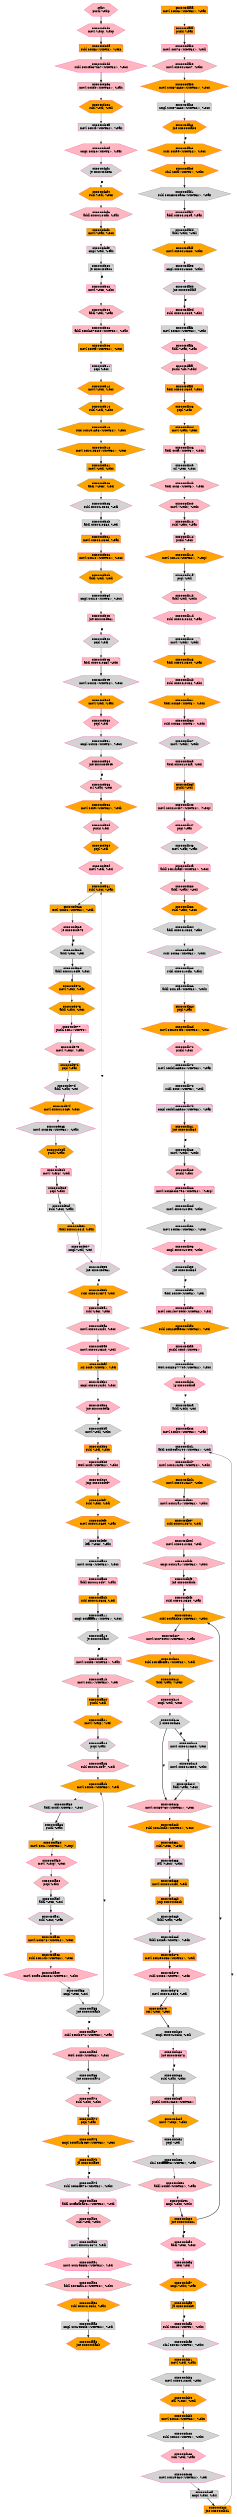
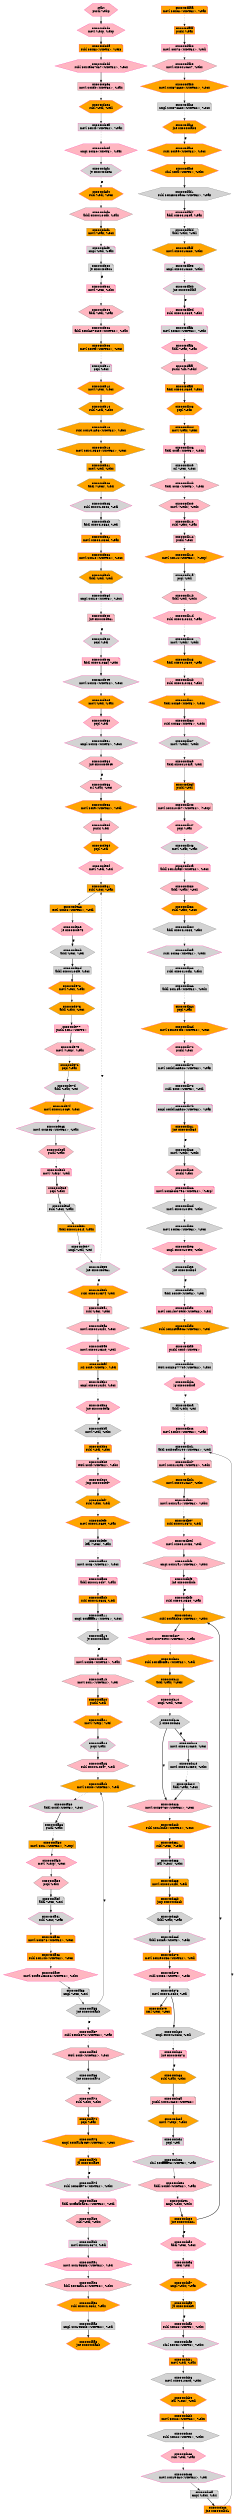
(56, 1152) -> (56, 1152)
(164, 2020) -> (174, 2011)
(173, 2077) -> (173, 2077)
